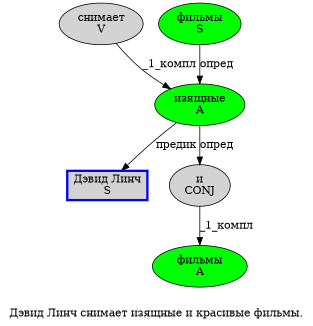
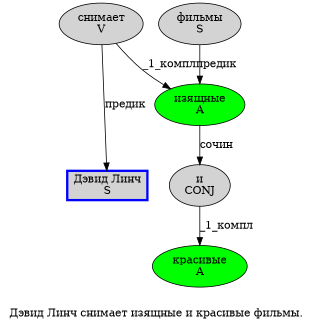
(200, 24) -> (200, 24)
(216, 64) -> (216, 64)
(151, 143) -> (104, 104)
(216, 145) -> (216, 145)
(200, 266) -> (200, 266)
